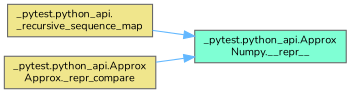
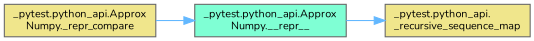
(168, 33) -> (360, 21)
(80, 72) -> (80, 21)
